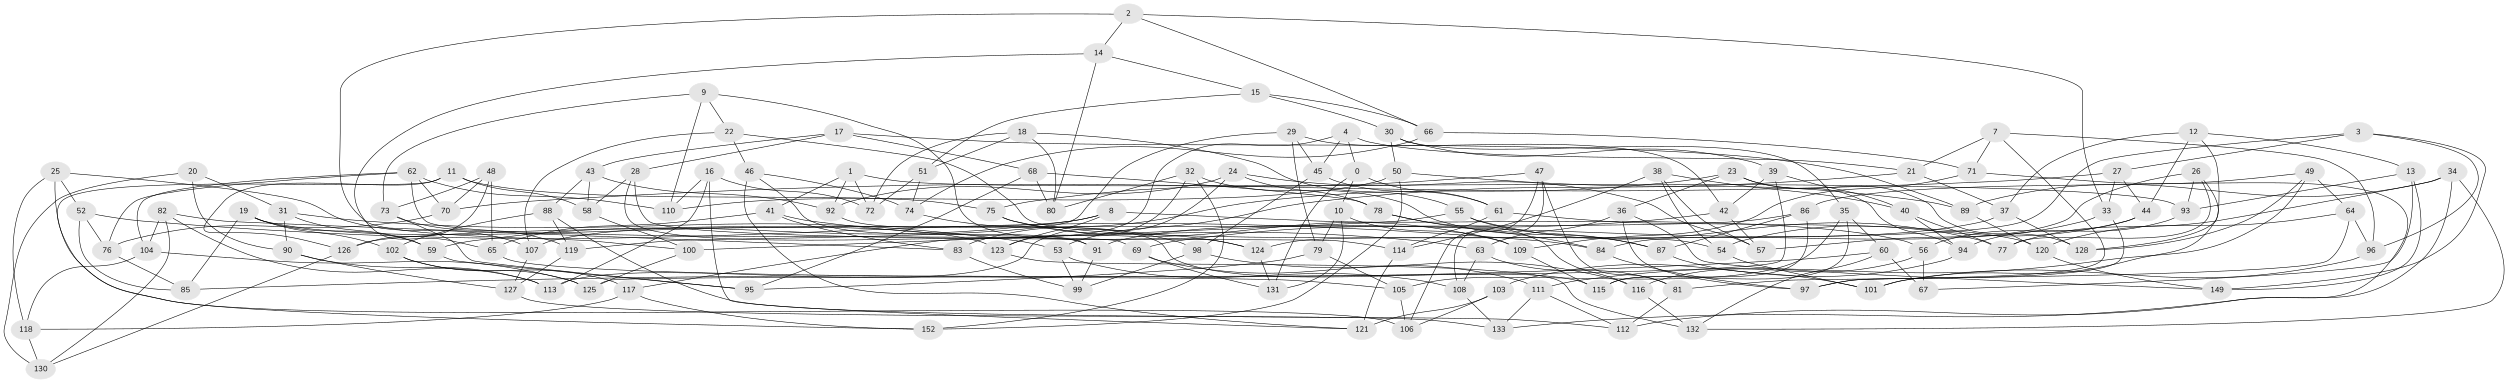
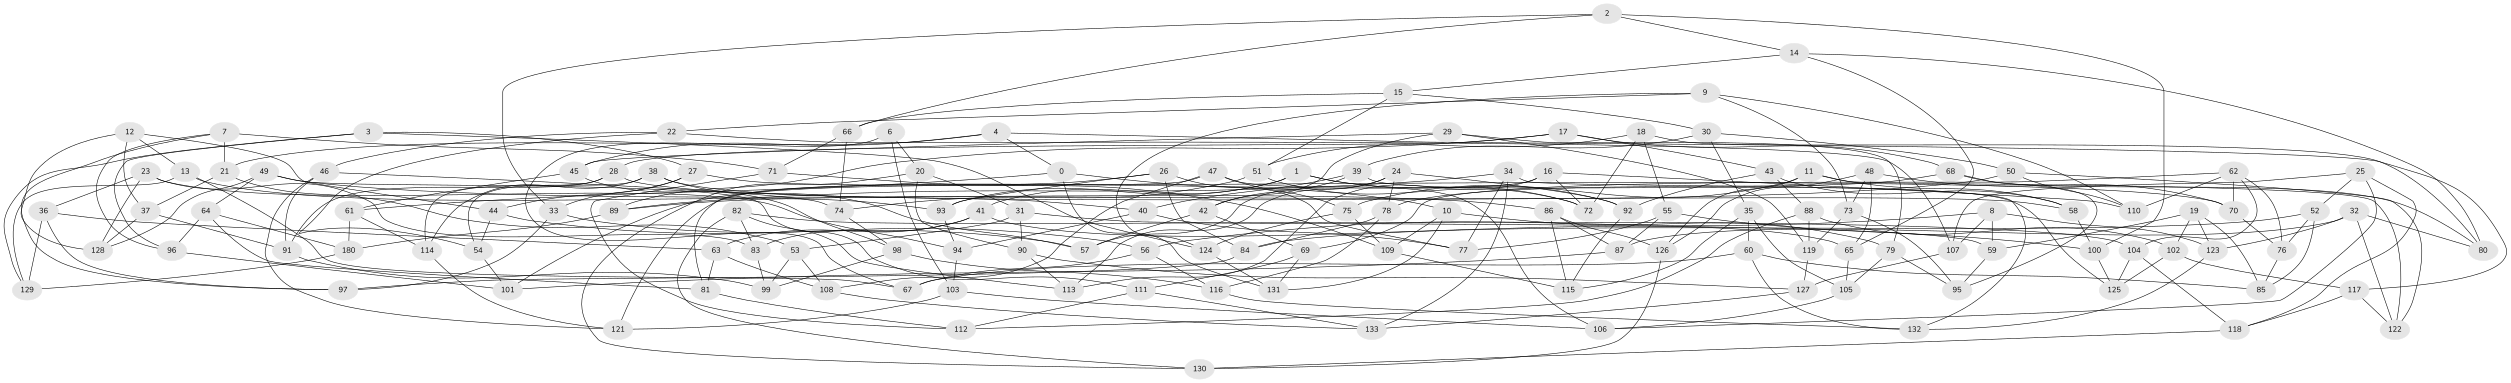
none -> (890, 132)
(2042, 251) -> (349, 251)
(2217, 290) -> (27, 290)
(928, 330) -> (2395, 330)
